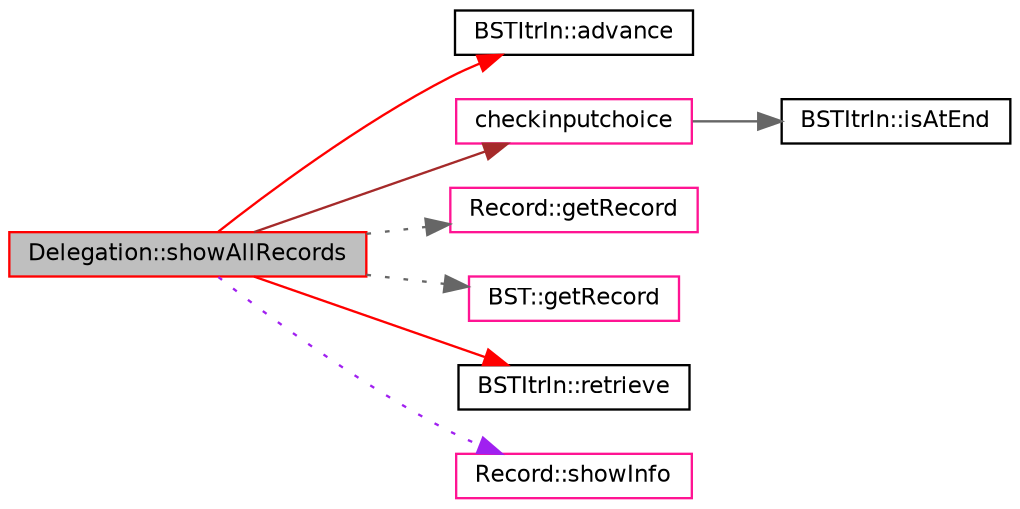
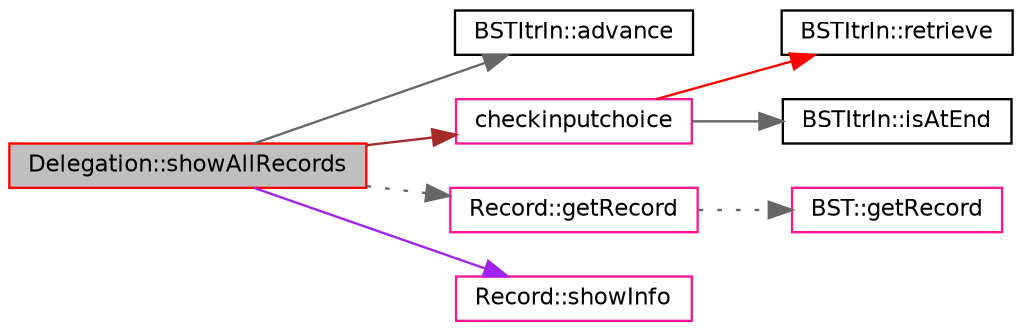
(344, 140) -> (369, 103)
(405, 279) -> (734, 210)
(369, 317) -> (724, 80)
(344, 369) -> (369, 228)
